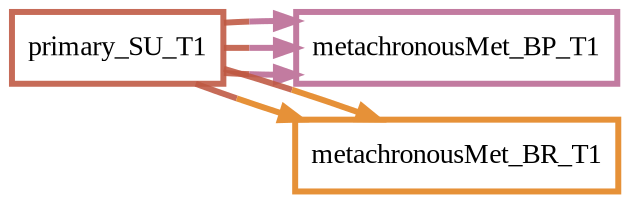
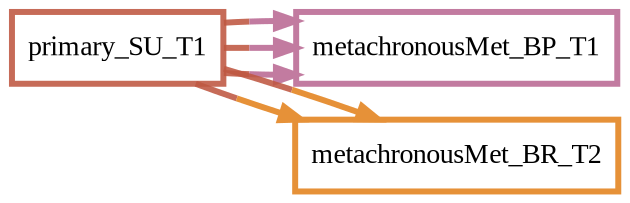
(457, 156) -> (457, 156)
